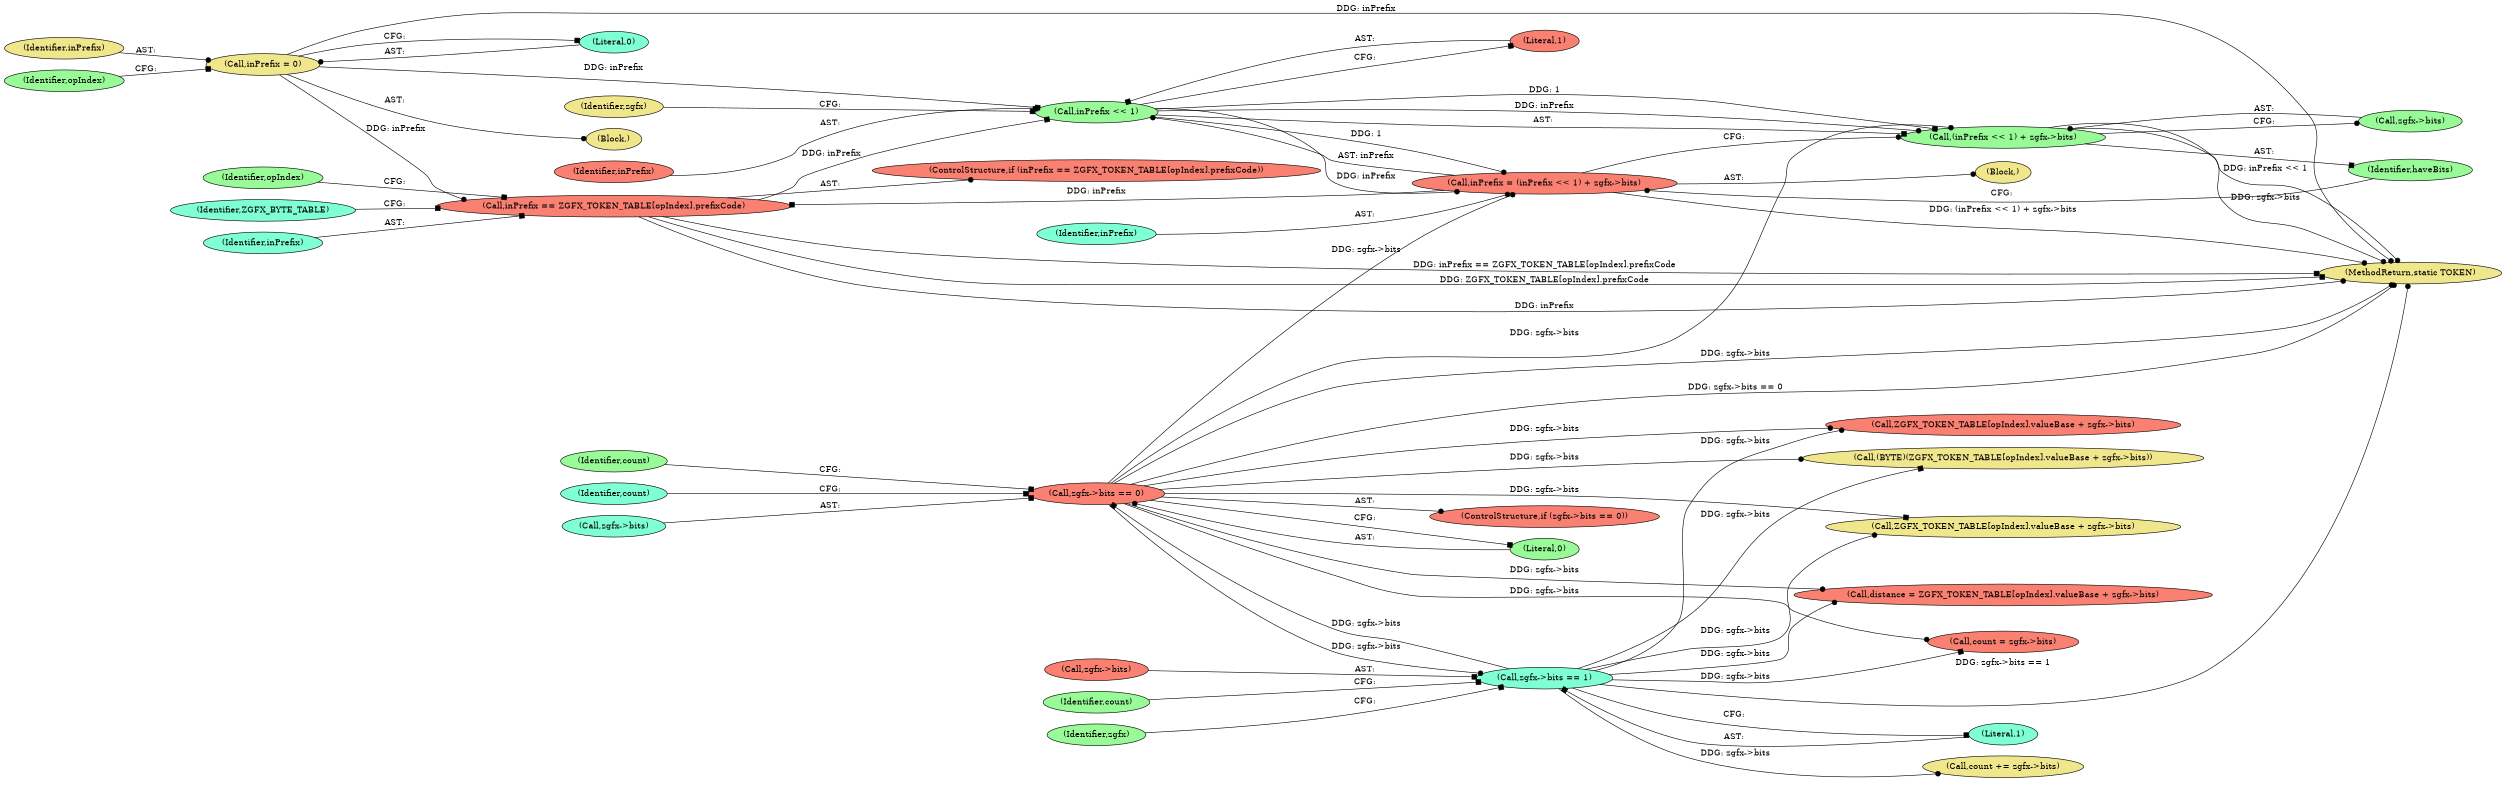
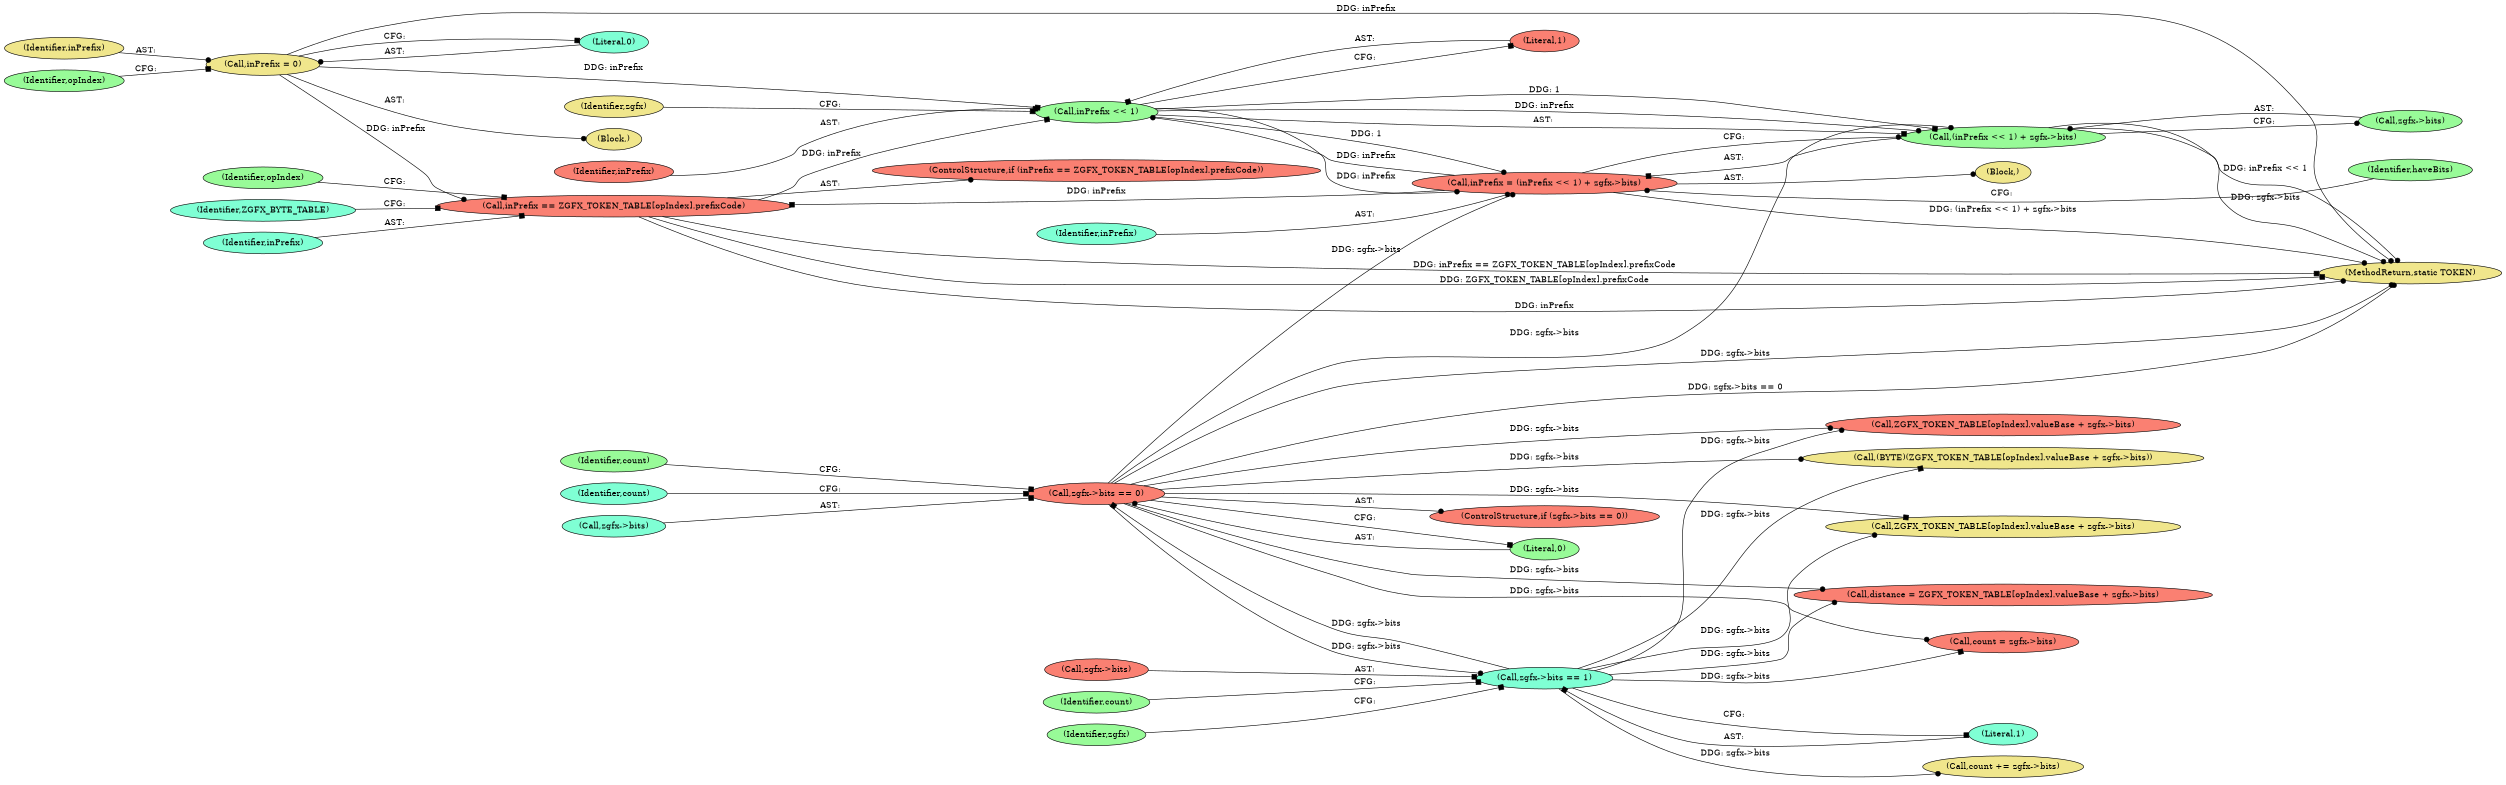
(2217, 154) -> (1778, 163)
(1366, 156) -> (1366, 156)
(2126, 694) -> none
